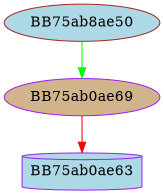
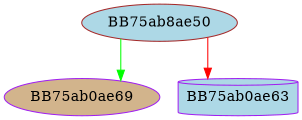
(82, 129) -> (208, 53)
